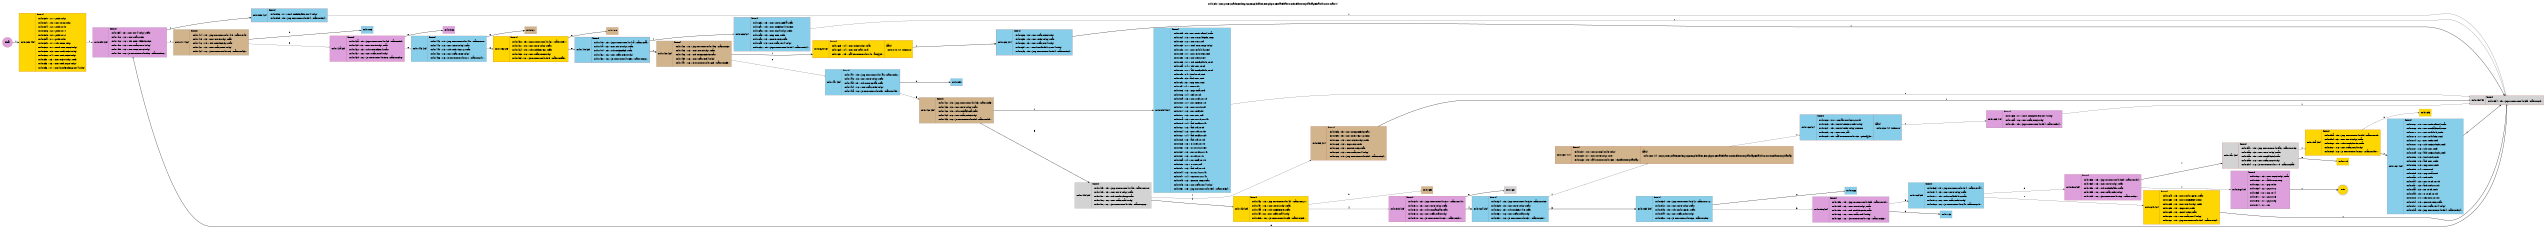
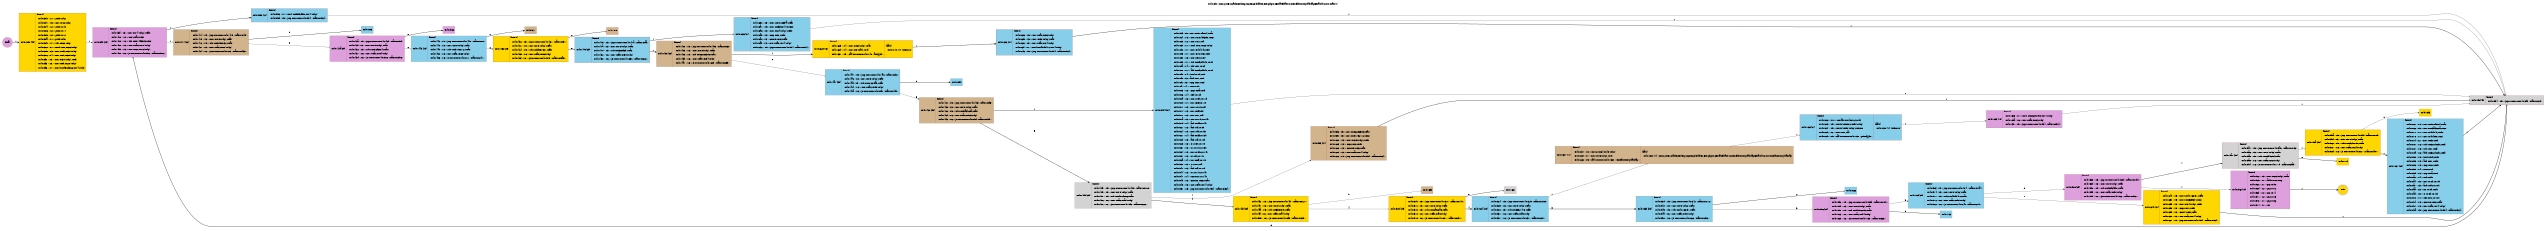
(1427, 209) -> (1427, 209)
